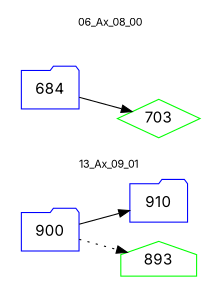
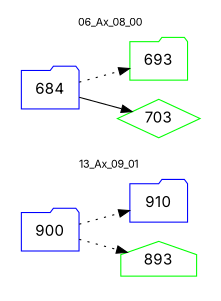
none -> (159, 61)
(99, 219) -> (99, 219)
